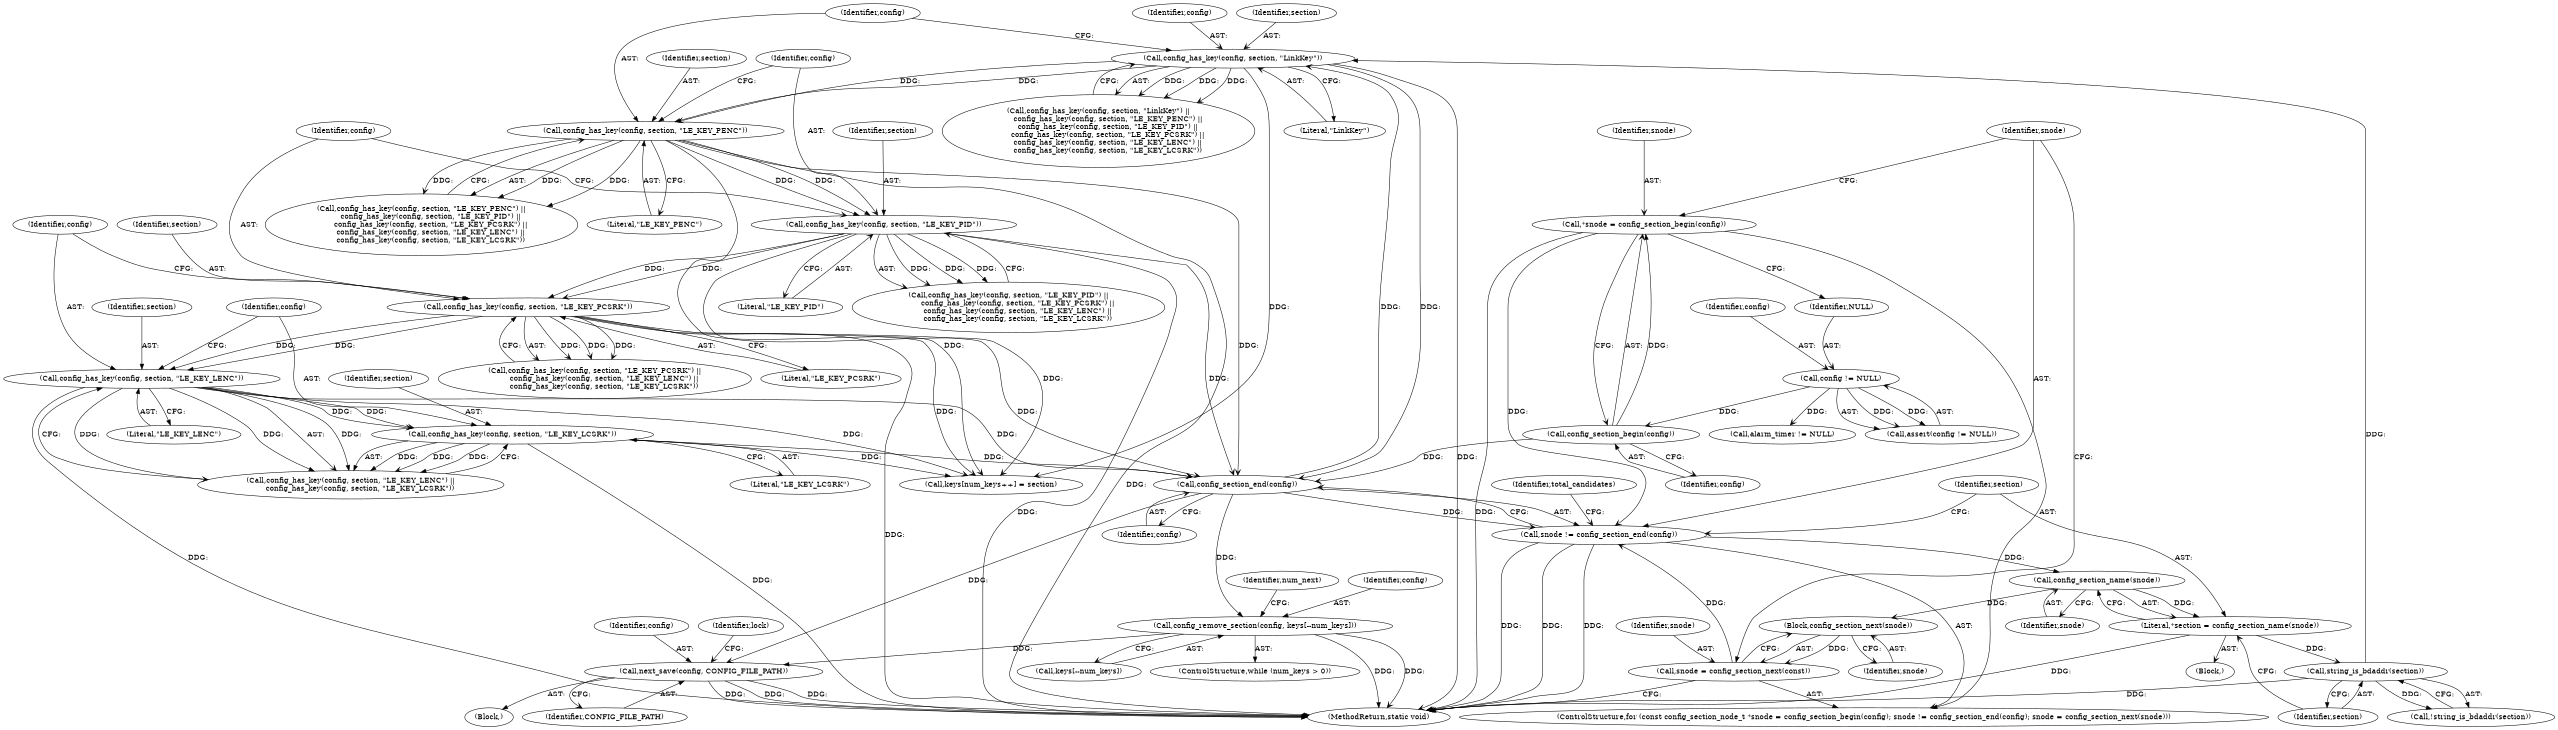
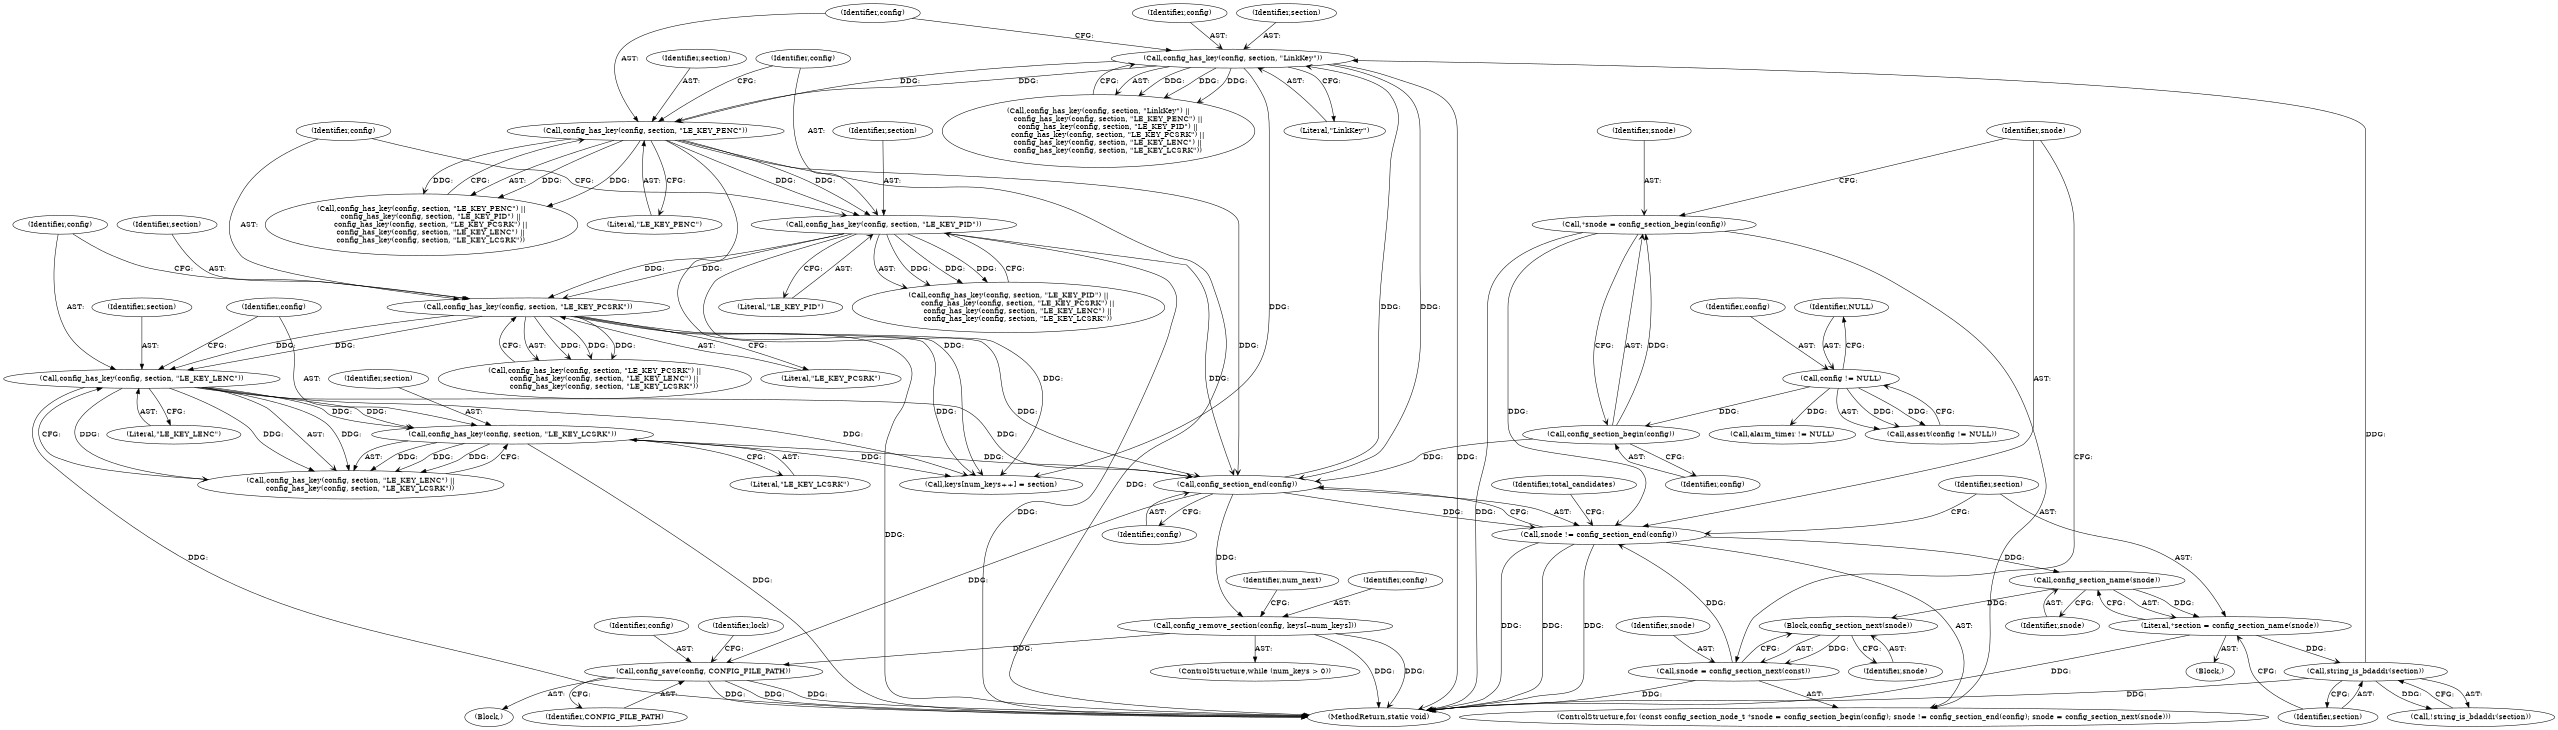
(1745, 264) -> (1846, 346)
(1947, 412) -> (1947, 412)
(1491, 506) -> (1491, 506)
(704, 672) -> (704, 672)
(1079, 672) -> none
(1653, 694) -> (1653, 694)
